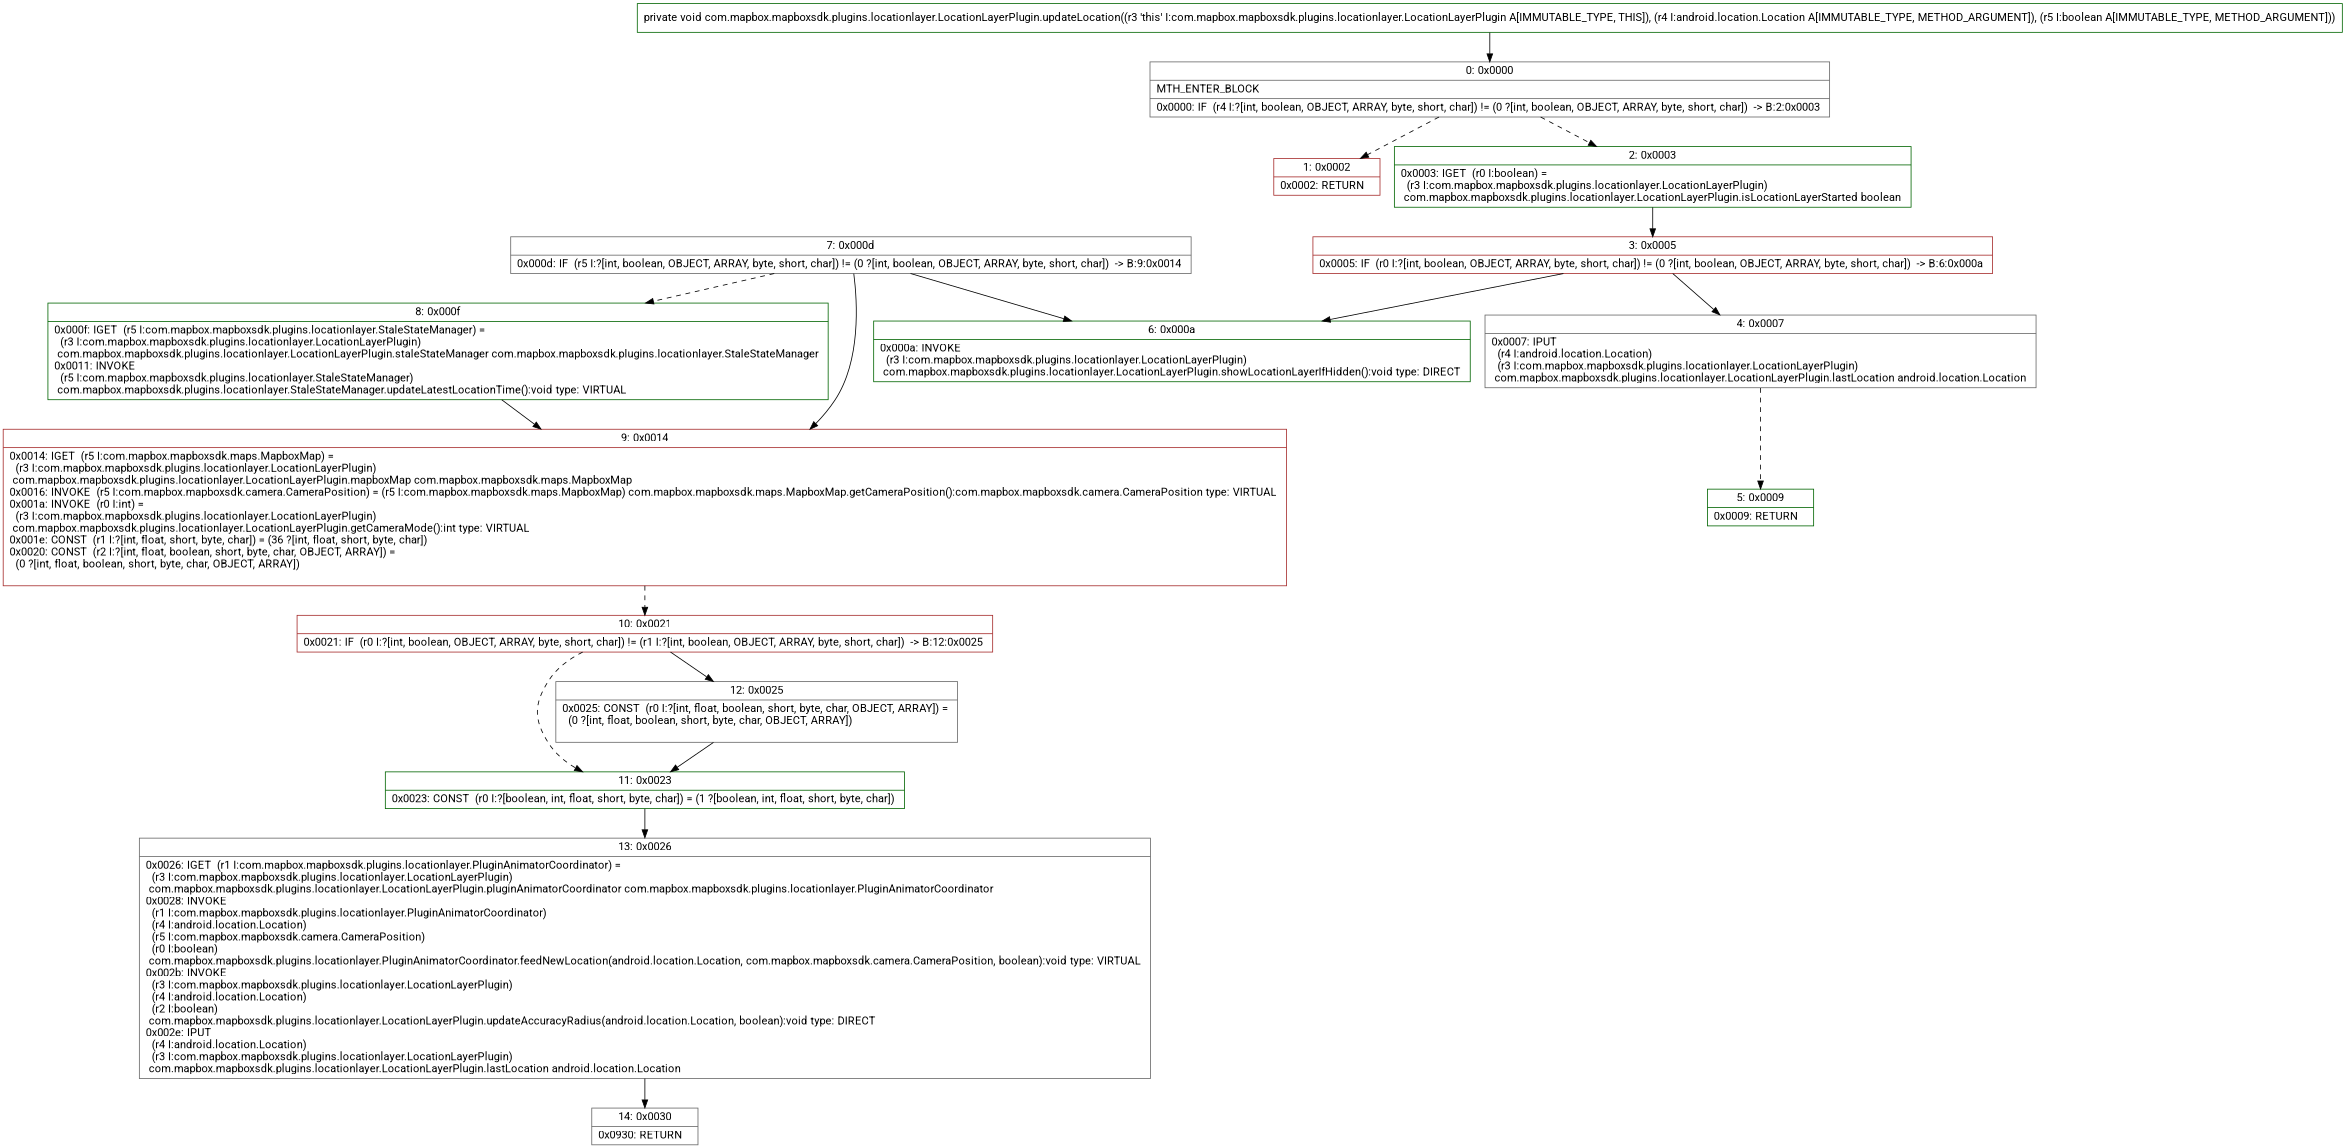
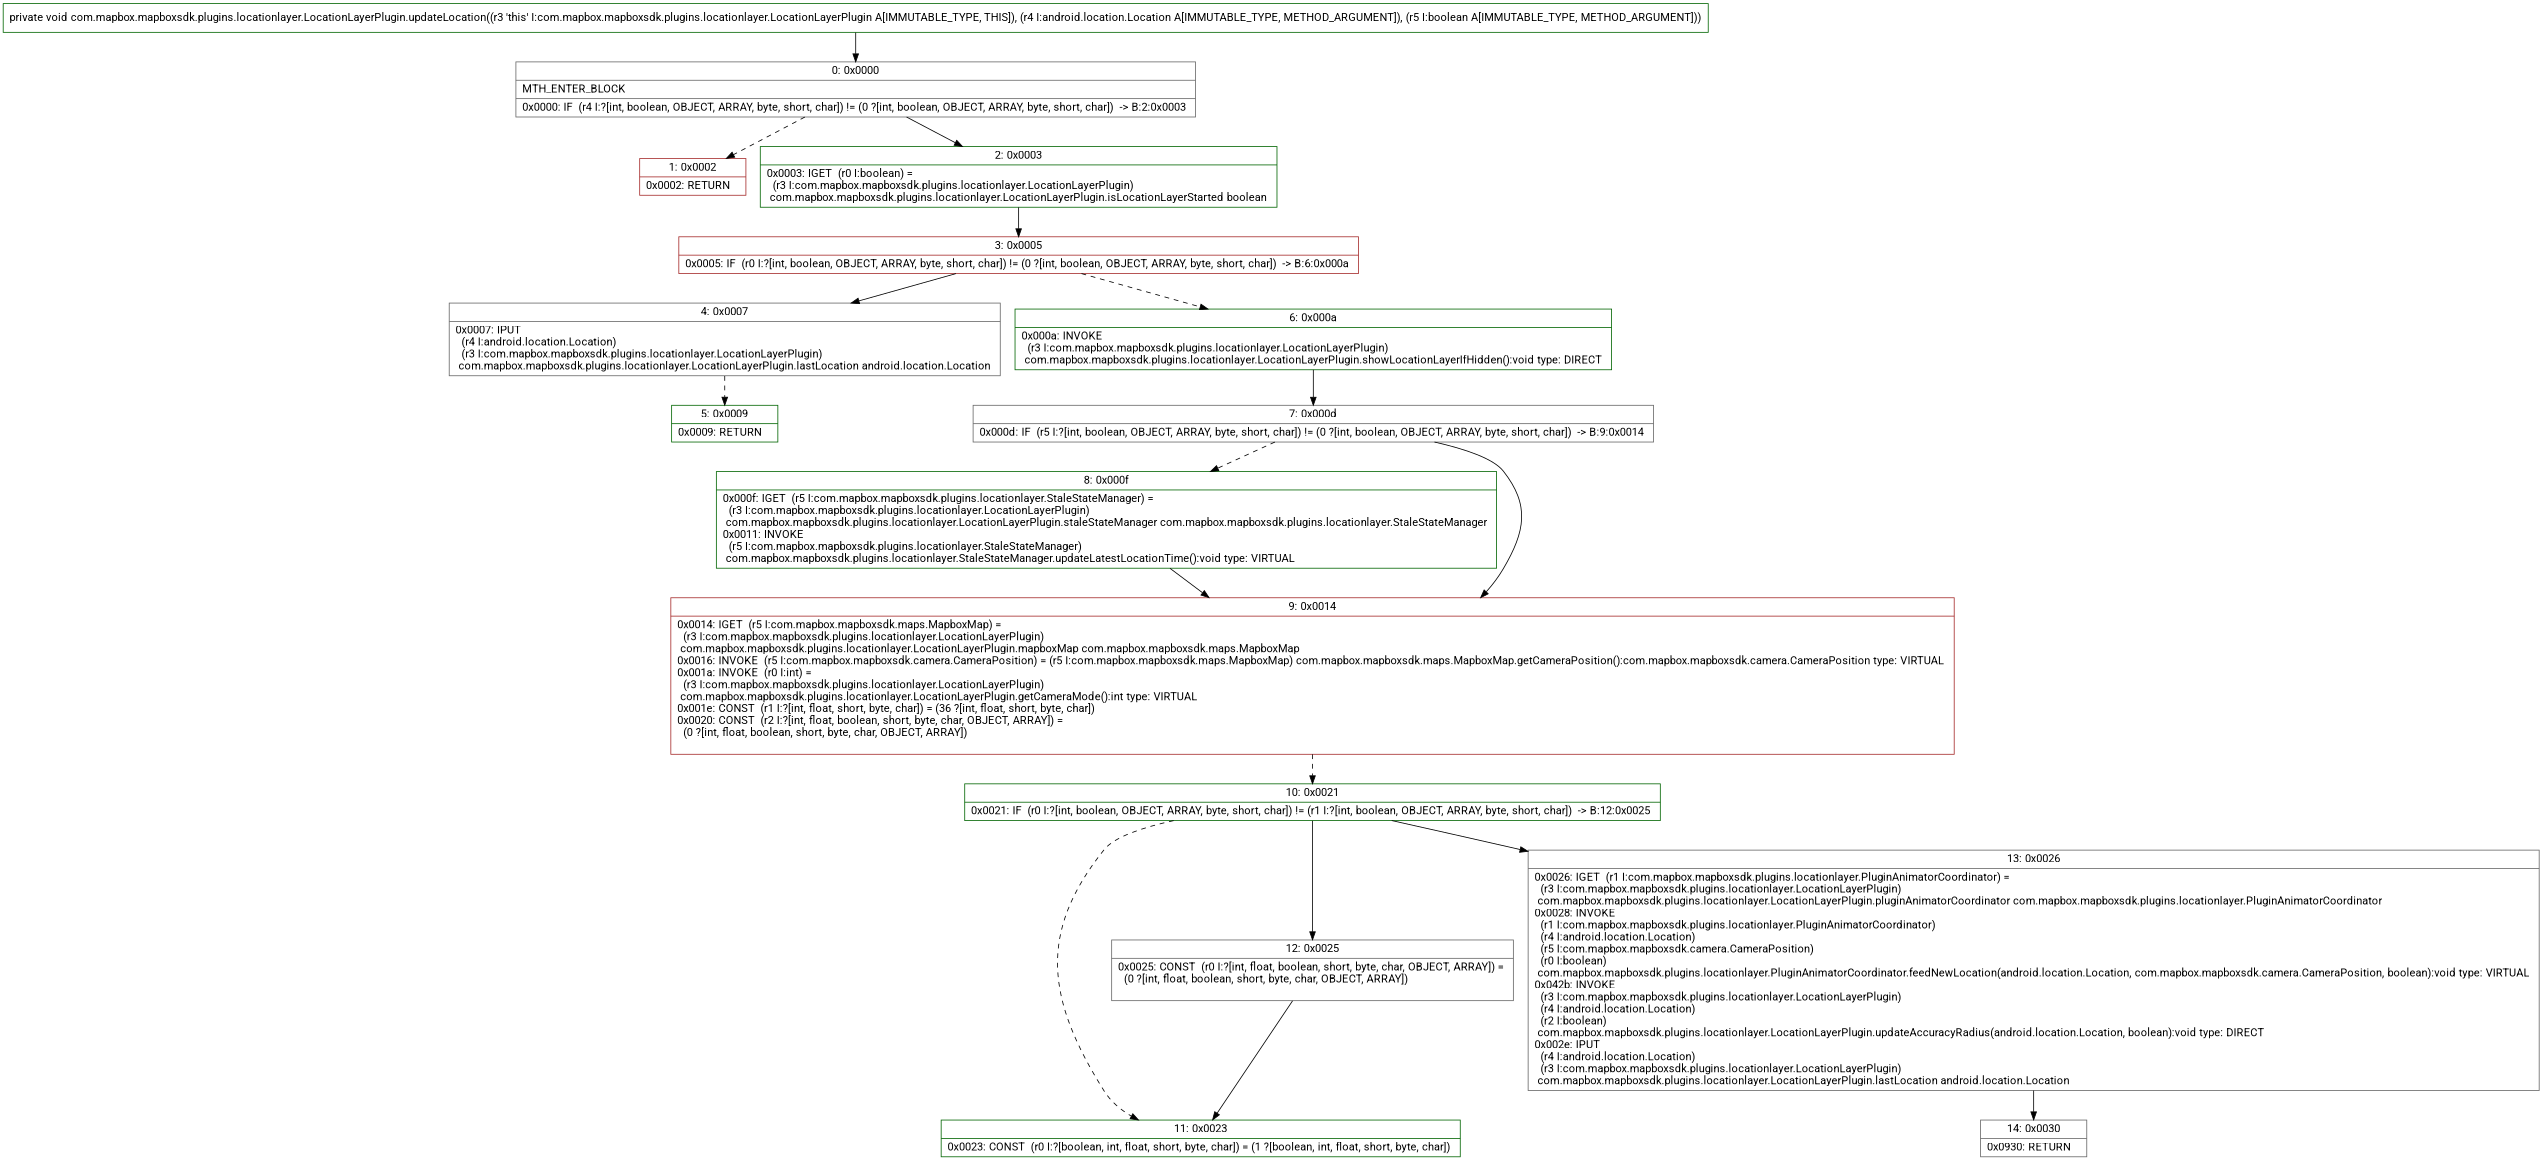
(1565, 130) -> (931, 130)
(987, 296) -> (1313, 383)
(1447, 296) -> (1141, 290)
(645, 634) -> (1313, 802)
(645, 819) -> (1456, 835)
(189, 973) -> (1578, 985)
